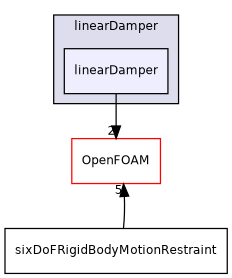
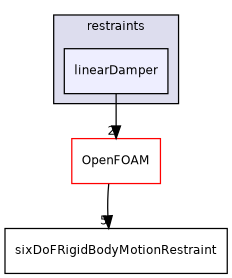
(116, 27) -> (116, 27)
(124, 212) -> (108, 200)
